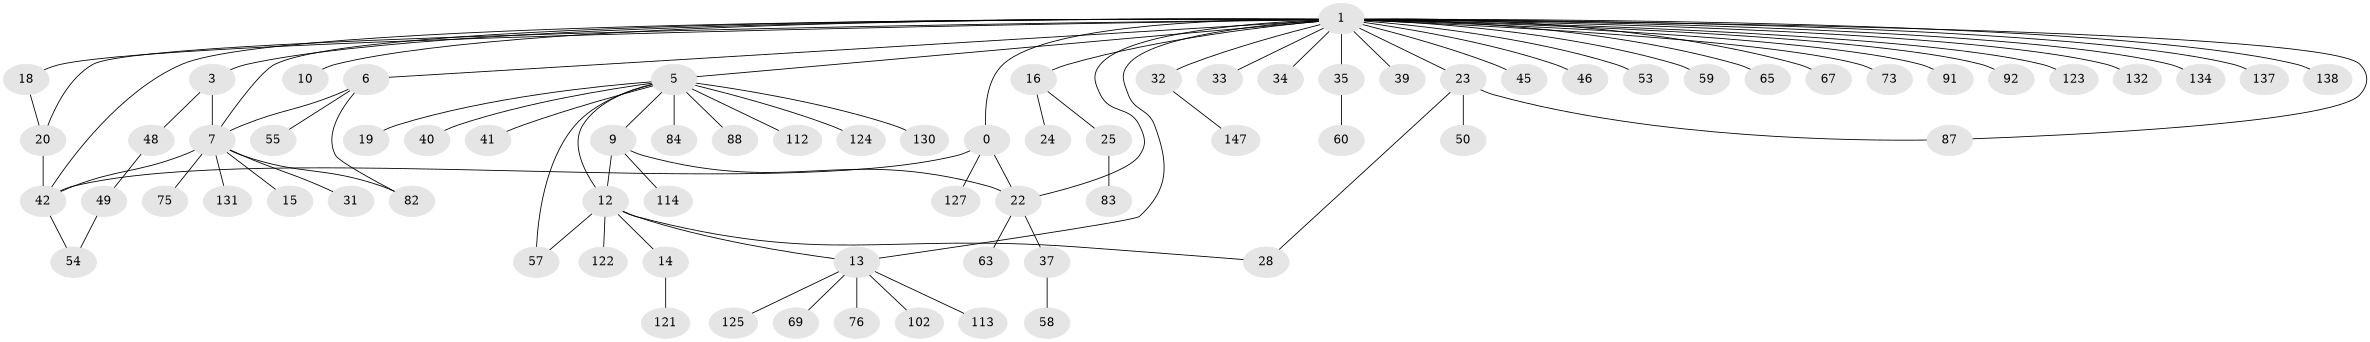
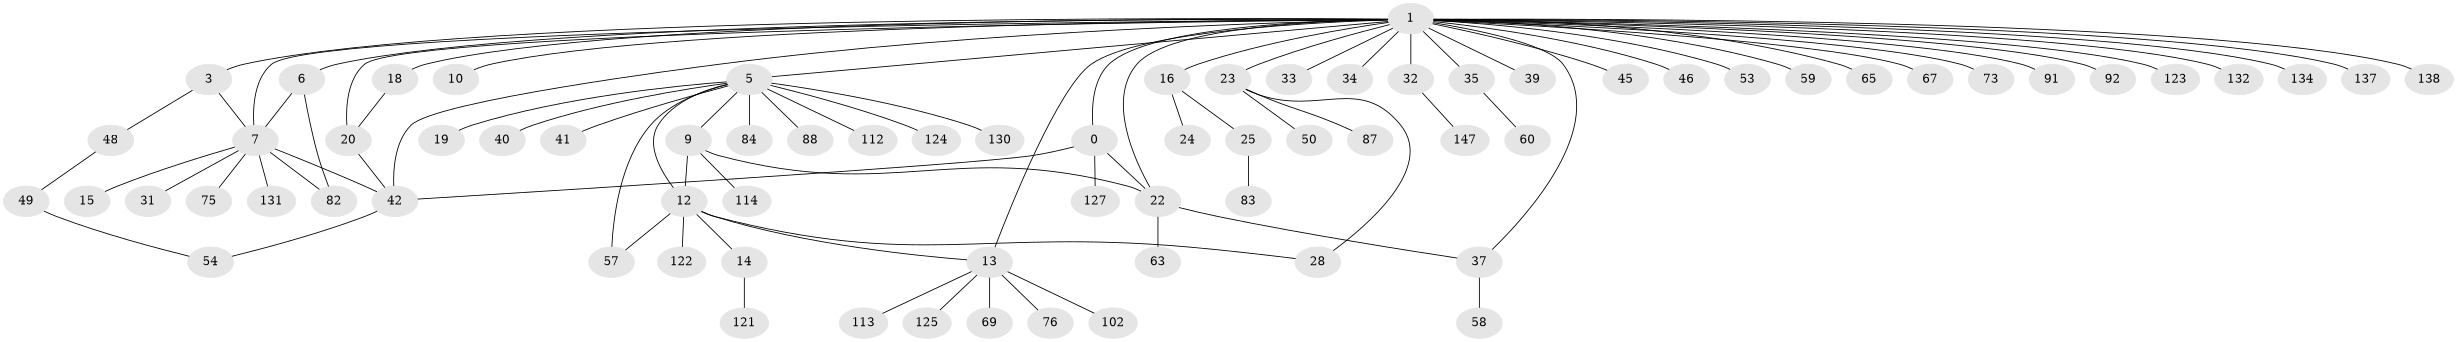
(2147, 38) -> (1575, 100)
(273, 140) -> none
